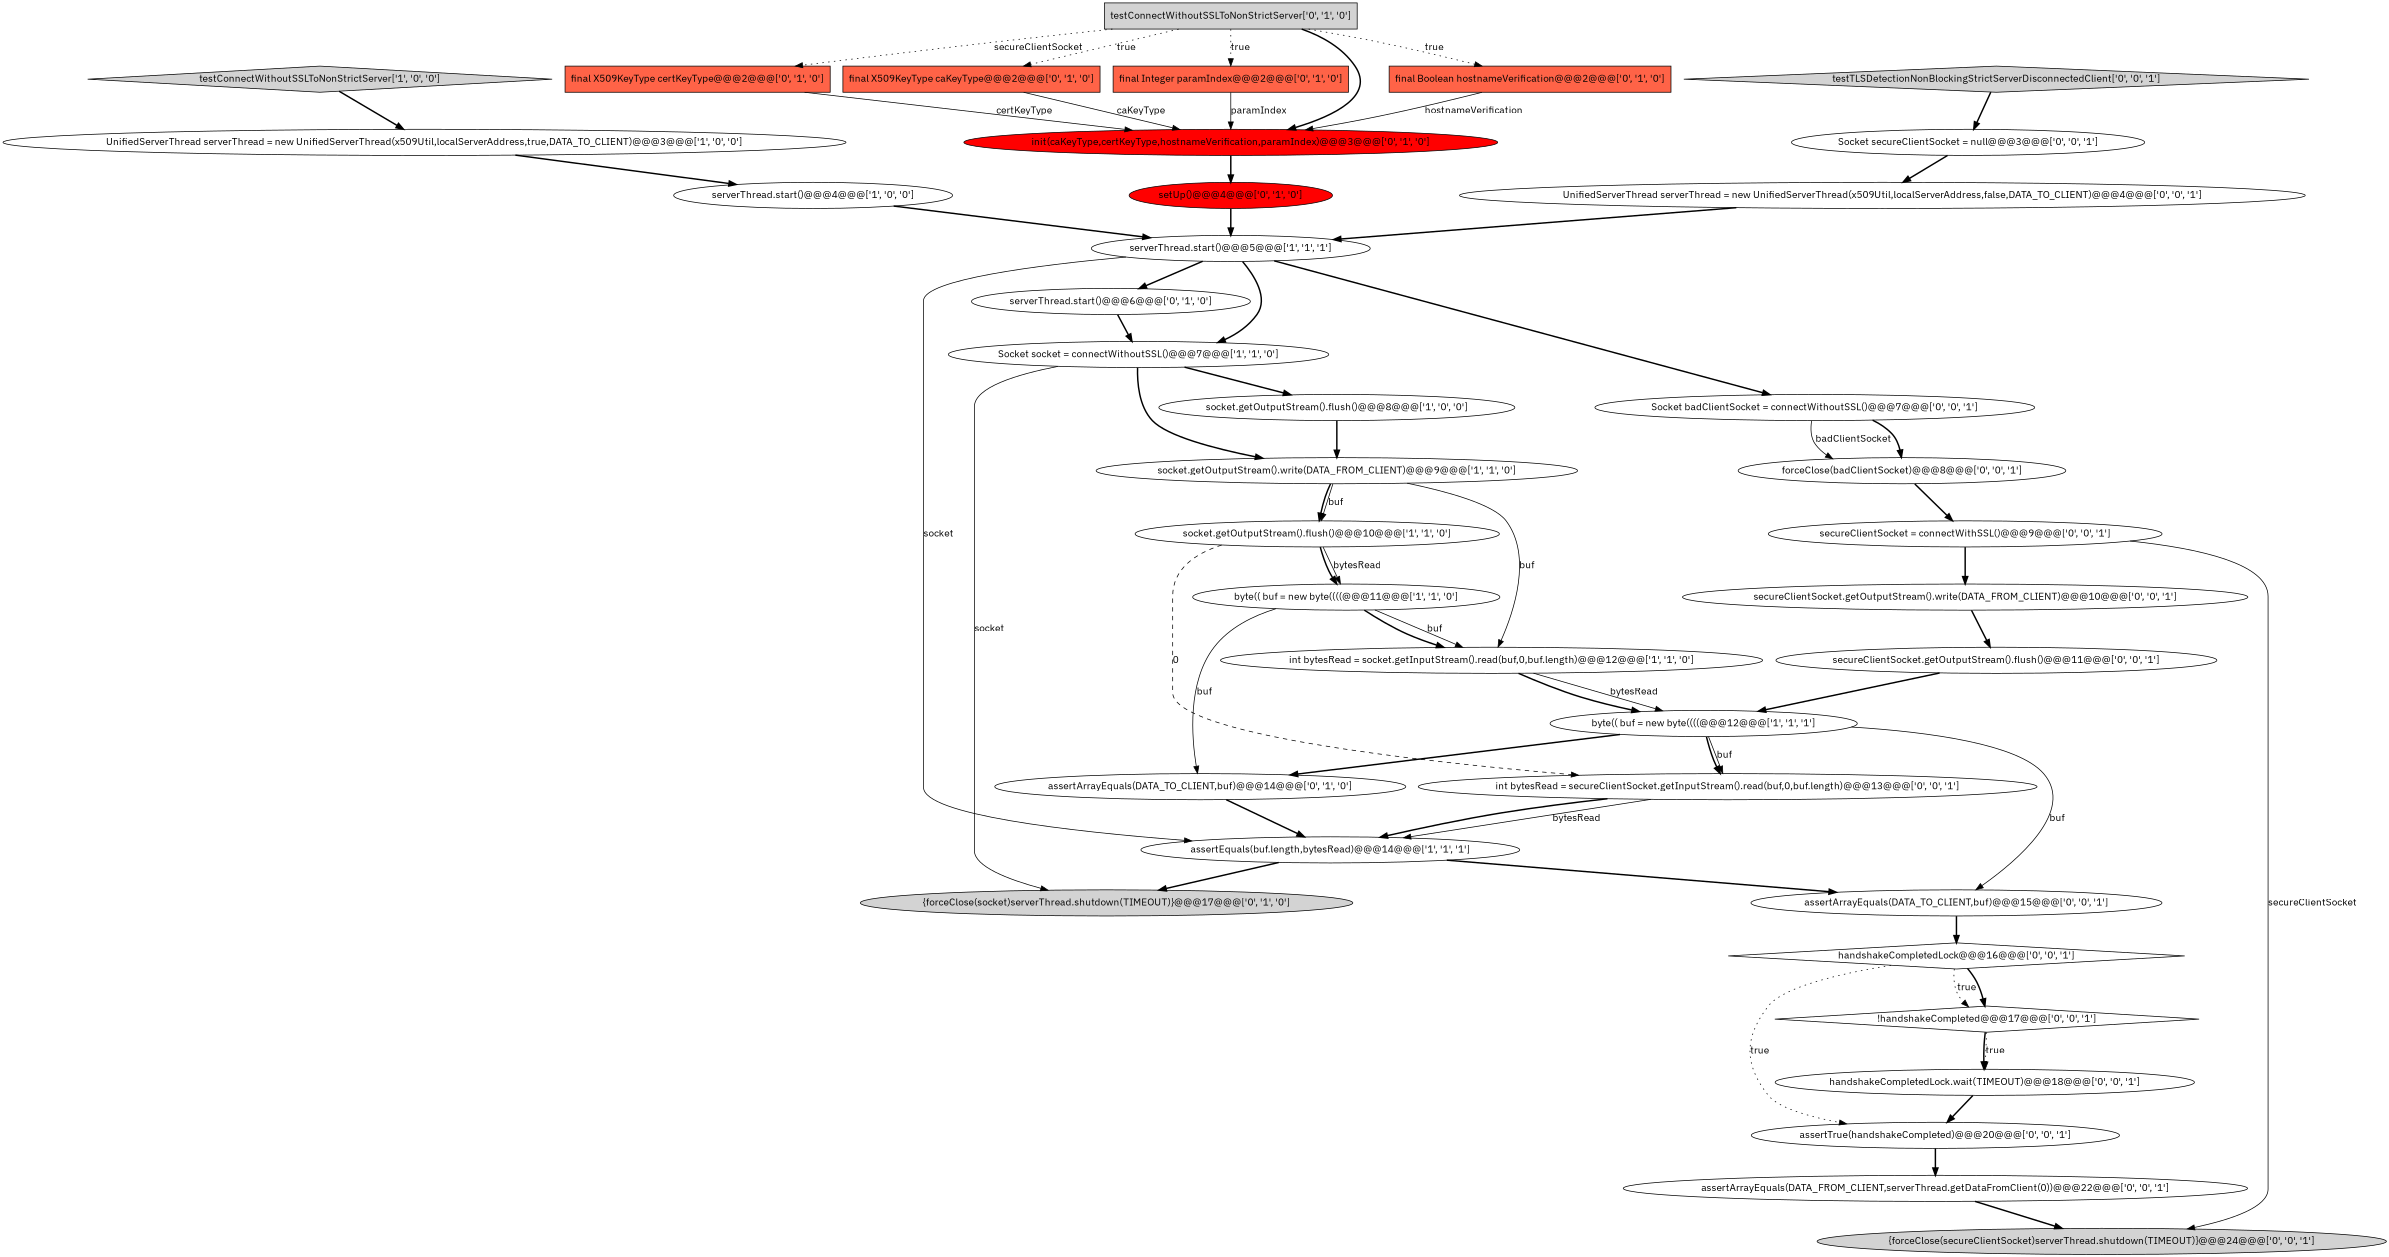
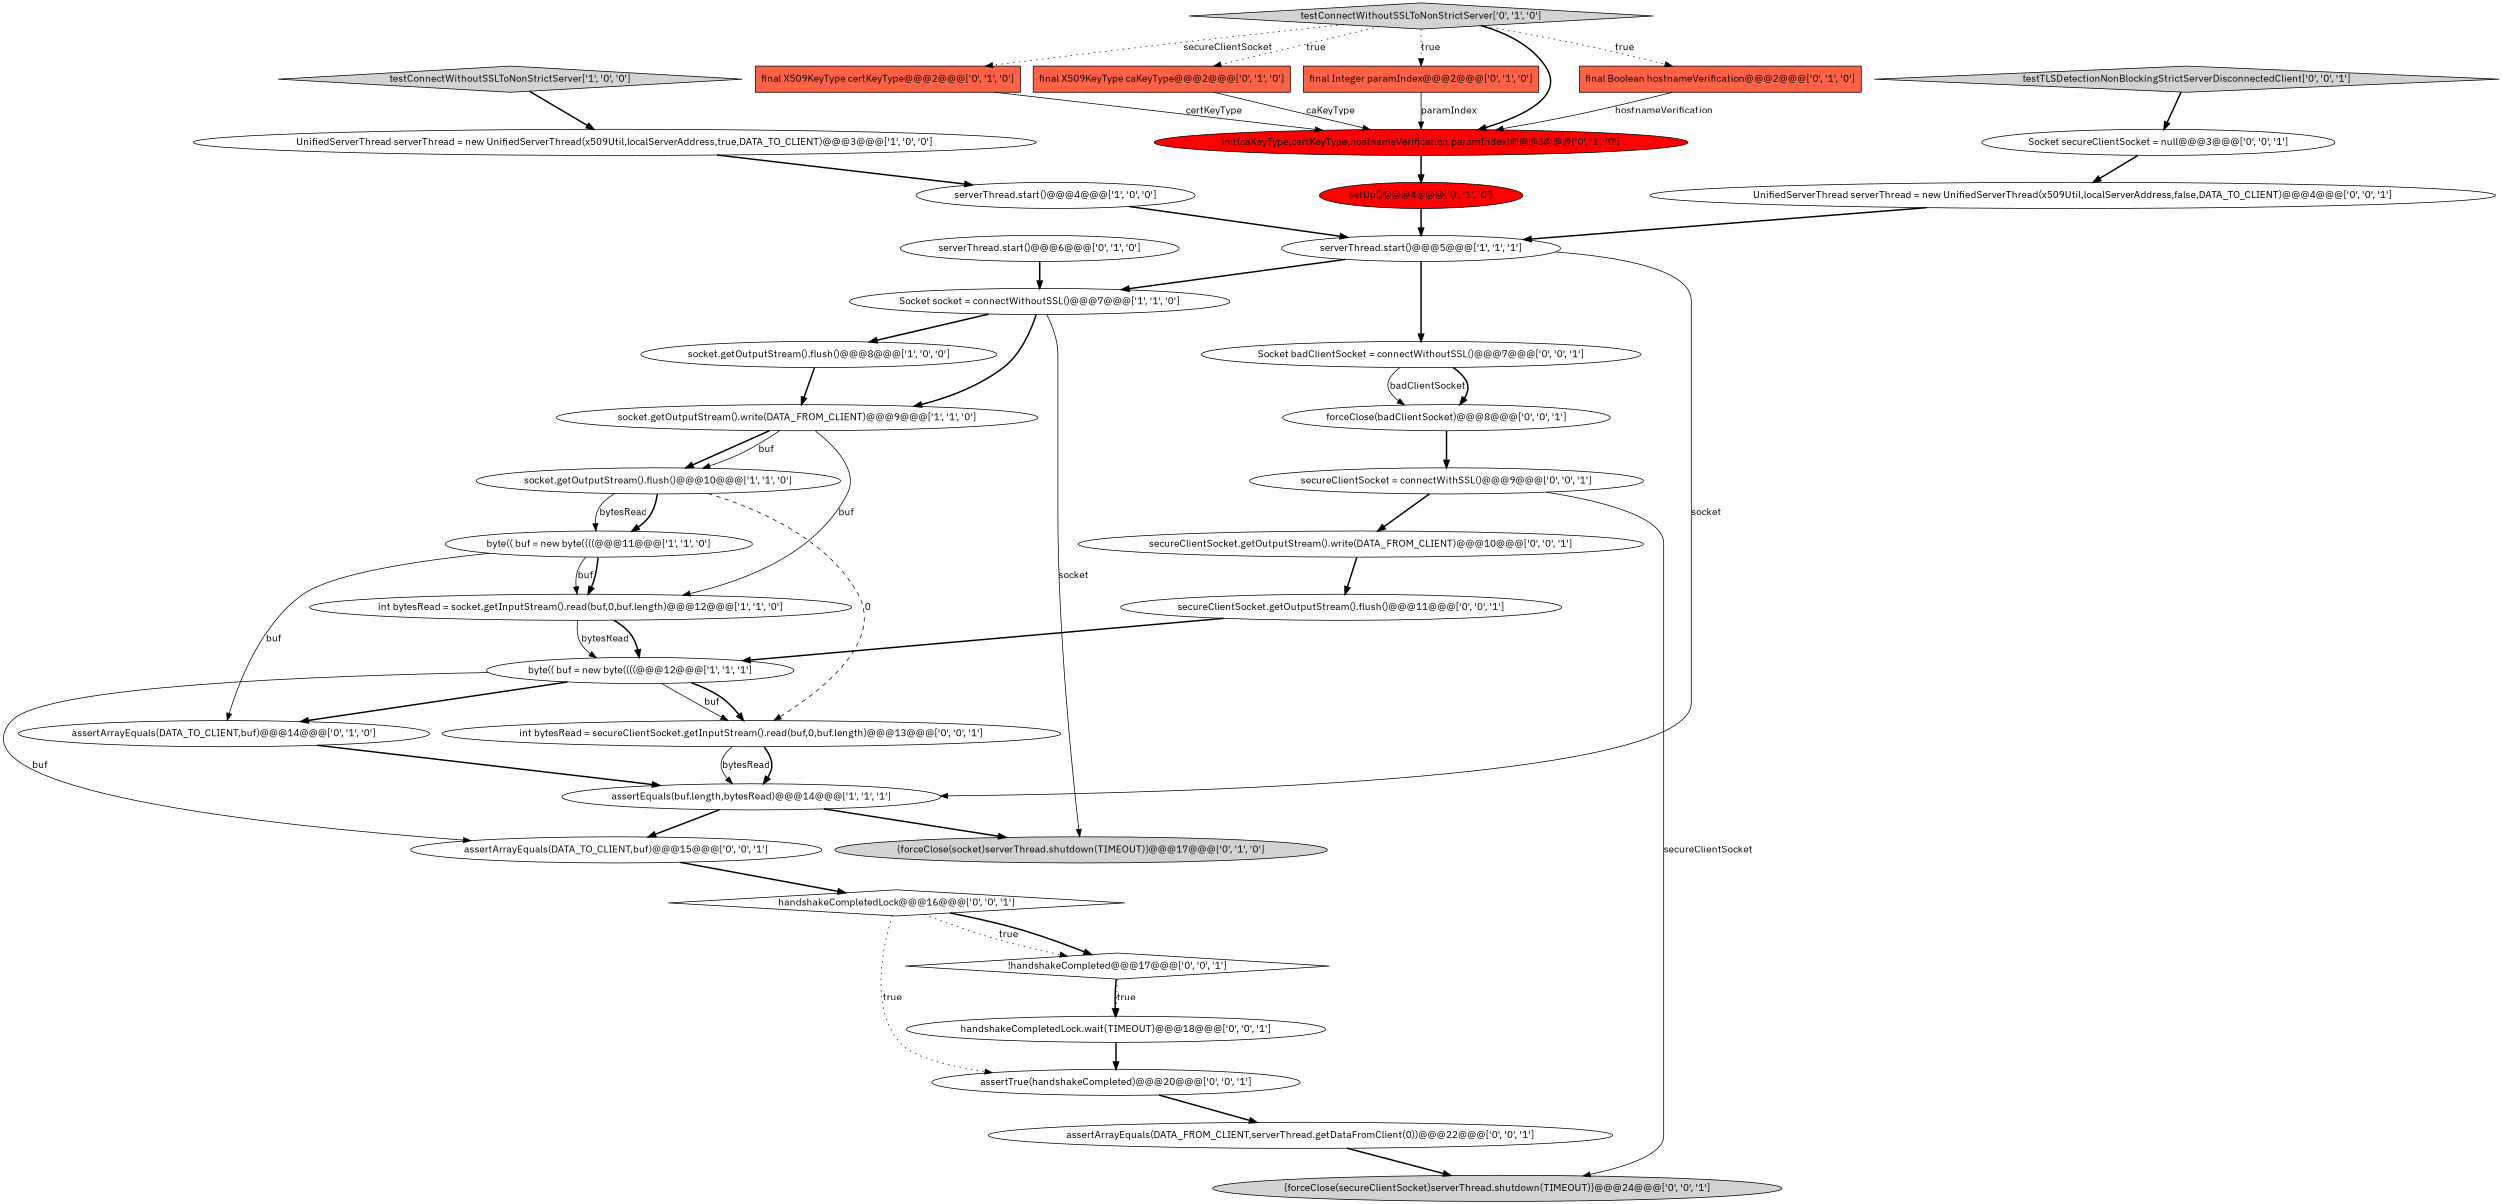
(1231, 16) -> (1421, 16)
(1174, 273) -> none
